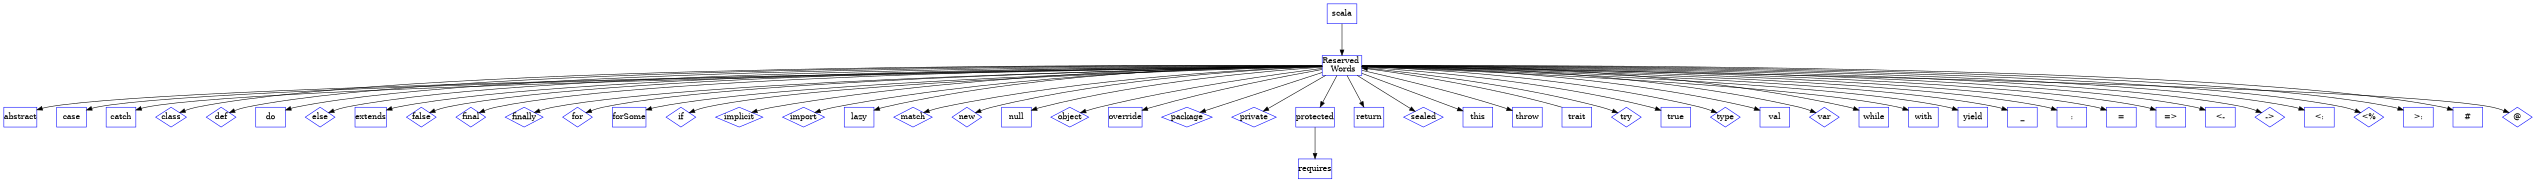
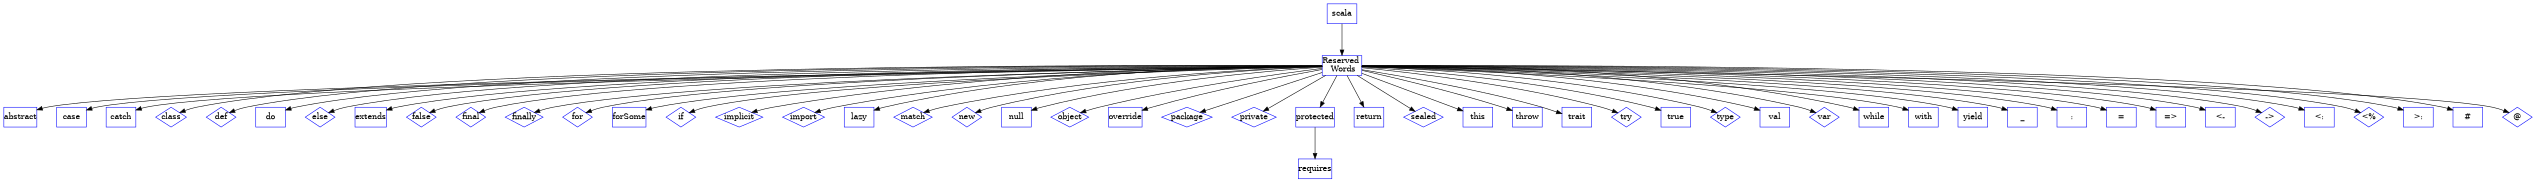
(1465, 85) -> (1460, 88)
